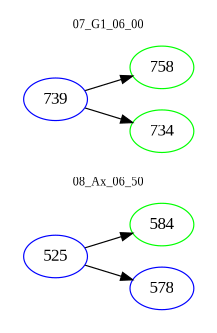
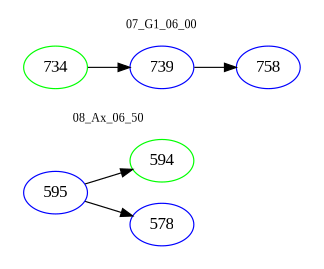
(162, 67) -> (268, 67)
(103, 114) -> (103, 67)
(162, 225) -> (162, 161)
(56, 256) -> (56, 193)
